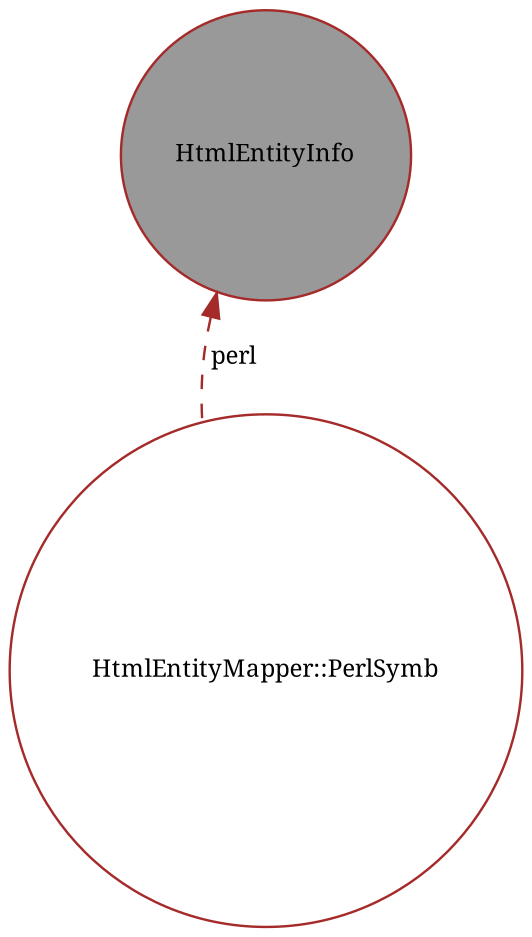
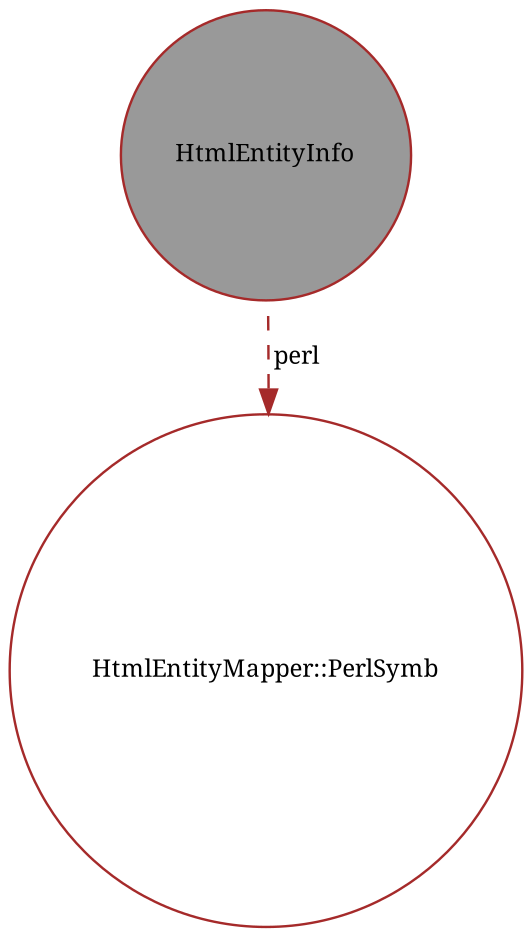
(203, 369) -> (268, 345)
